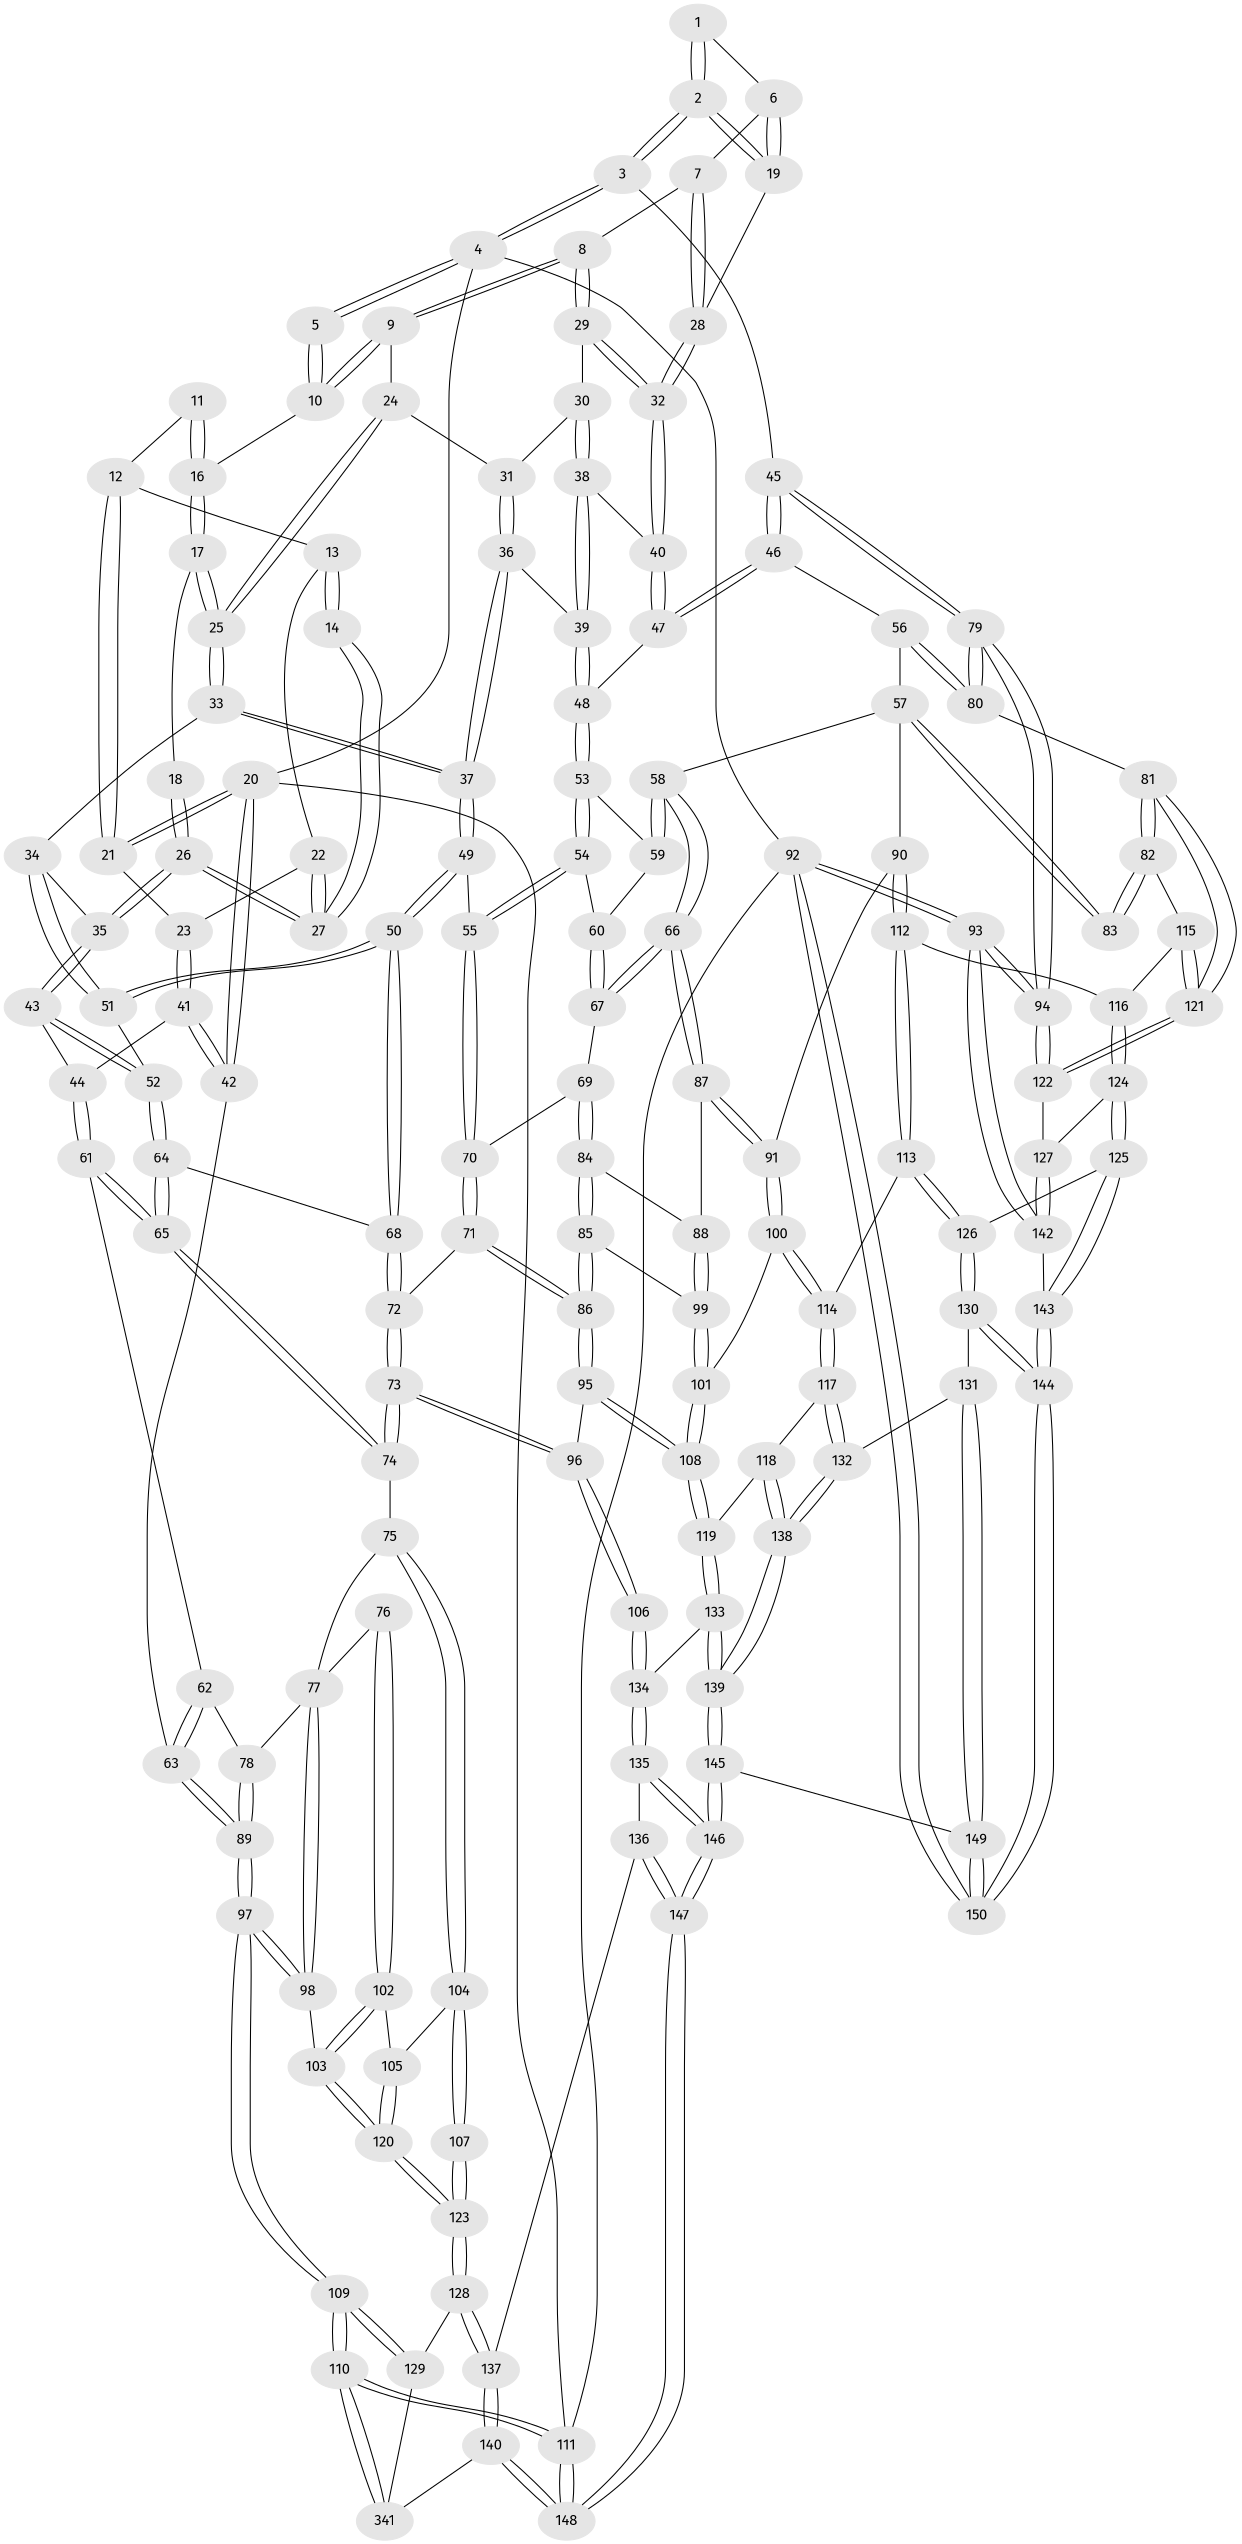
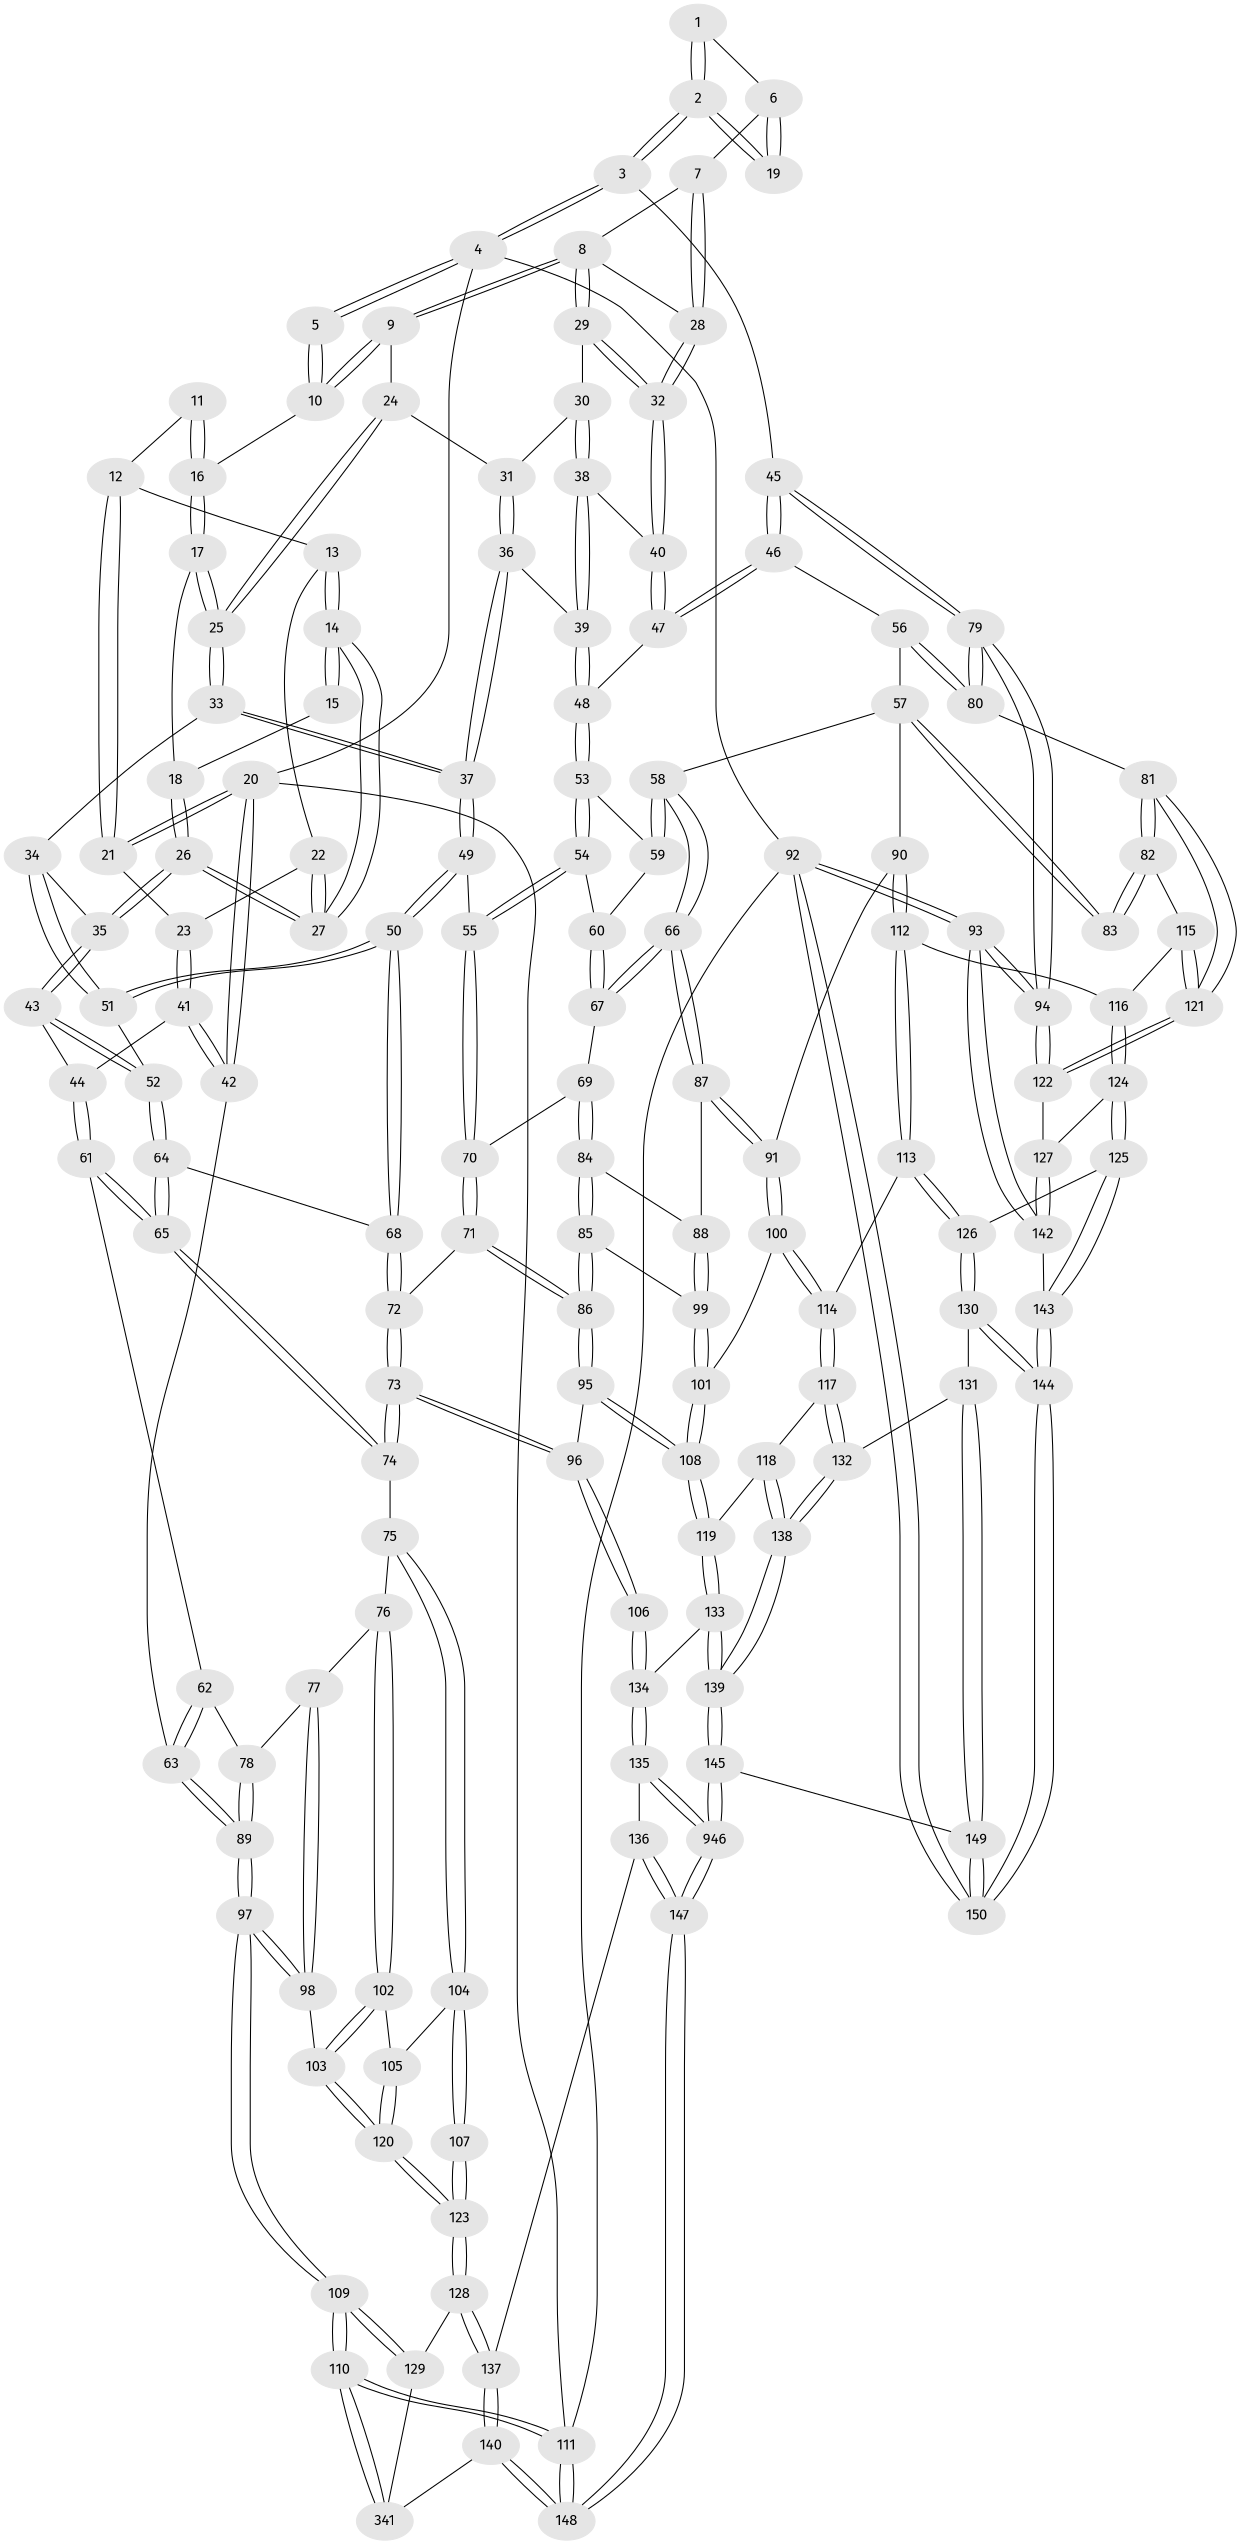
(736, 250) -> (640, 288)
none -> (332, 704)
(339, 1608) -> (387, 1575)
(715, 1840) -> (715, 1840)
